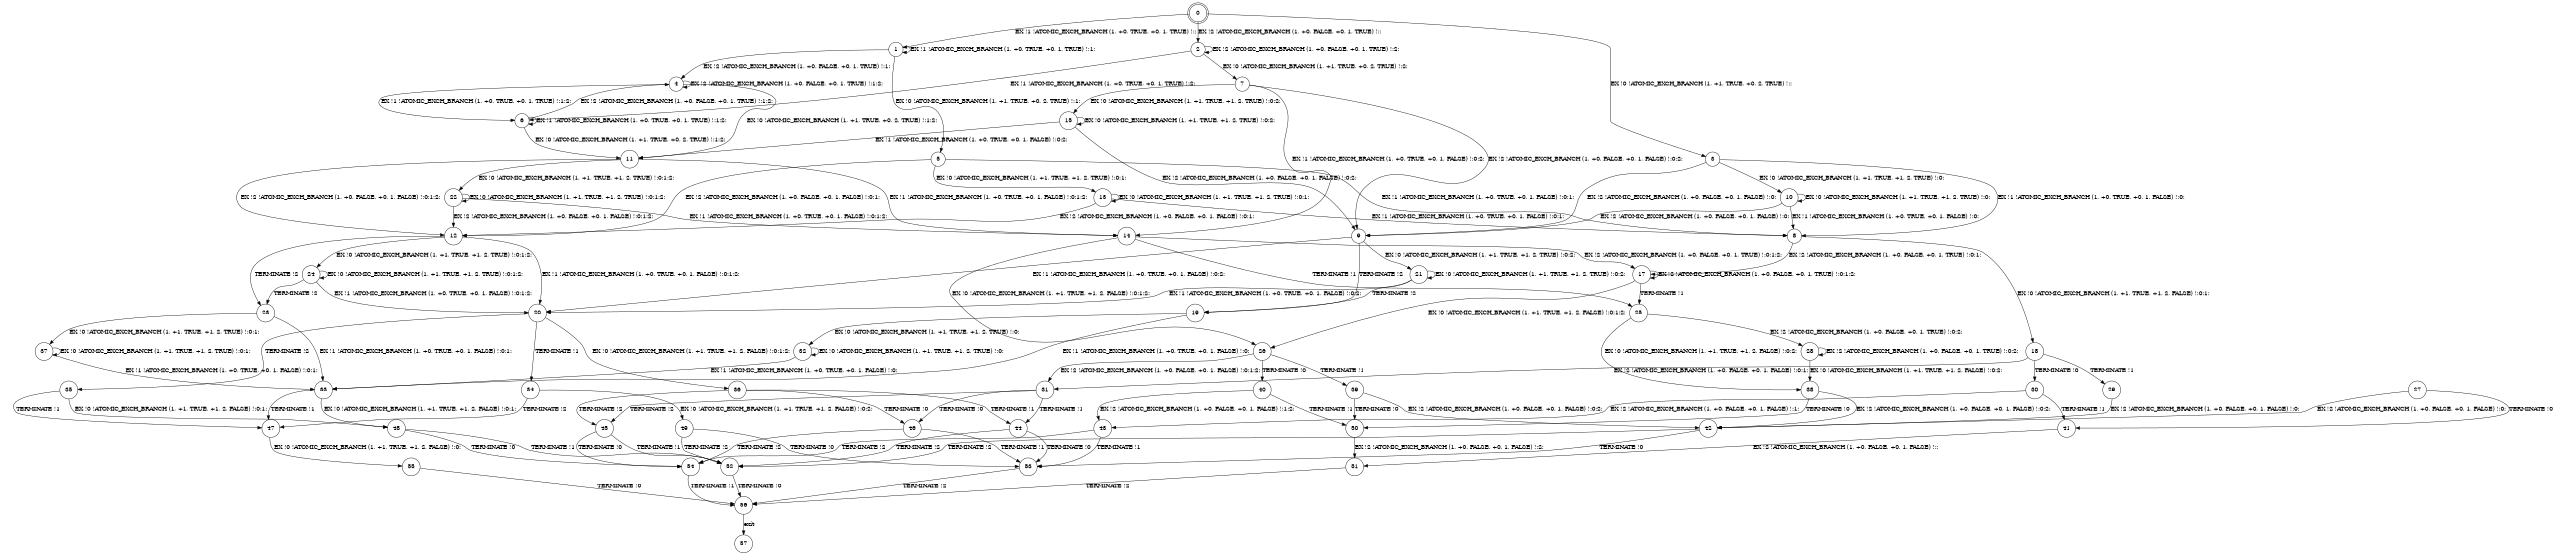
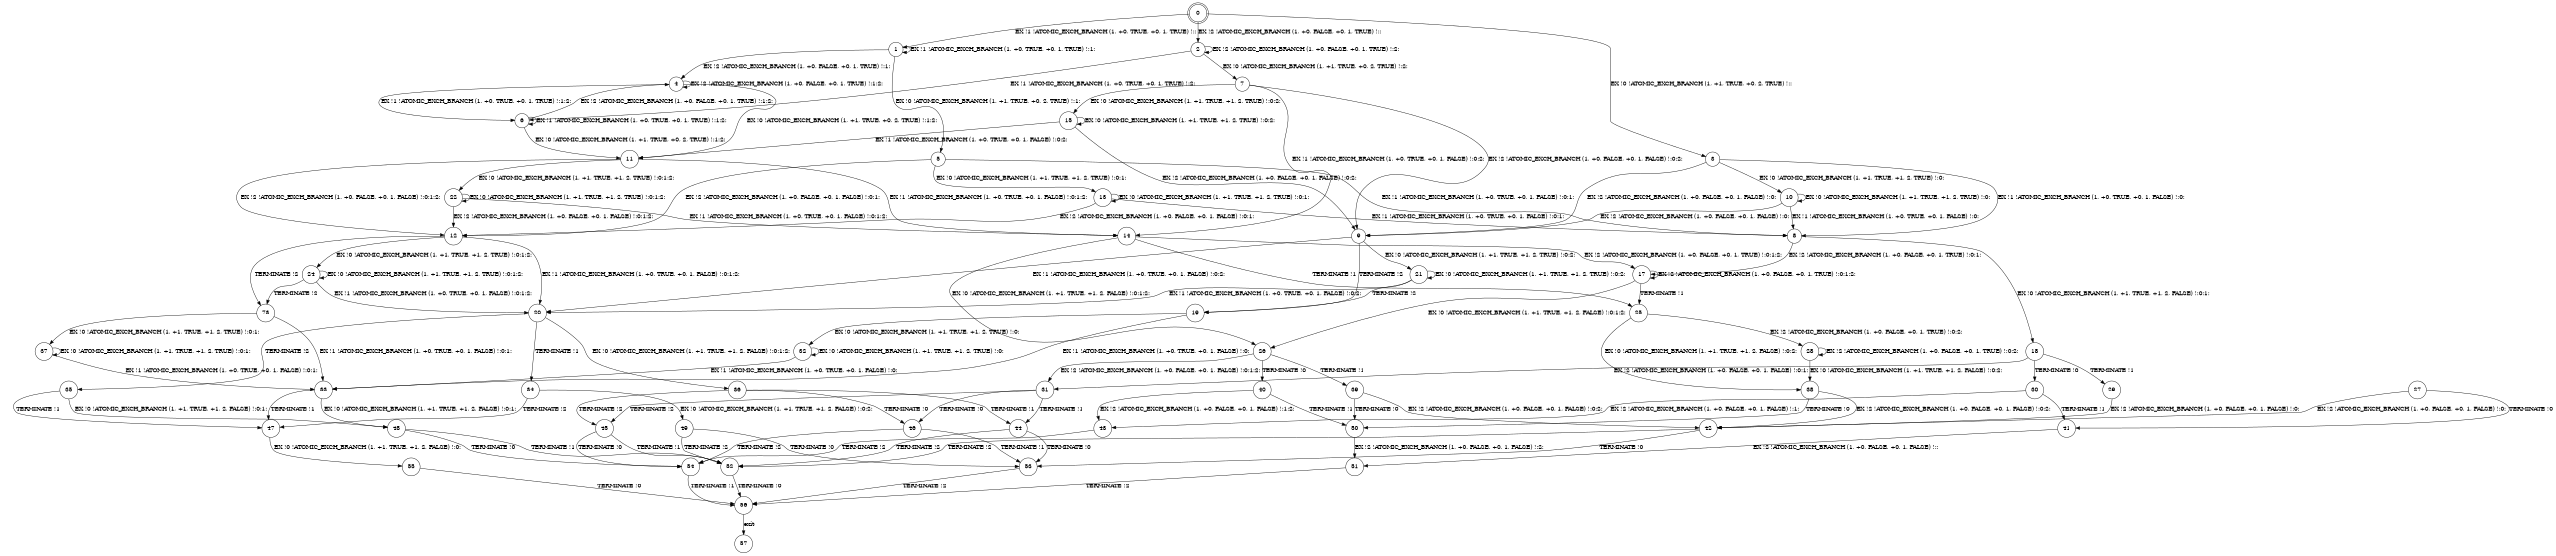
(266, 313) -> (266, 313)
(1076, 460) -> none
